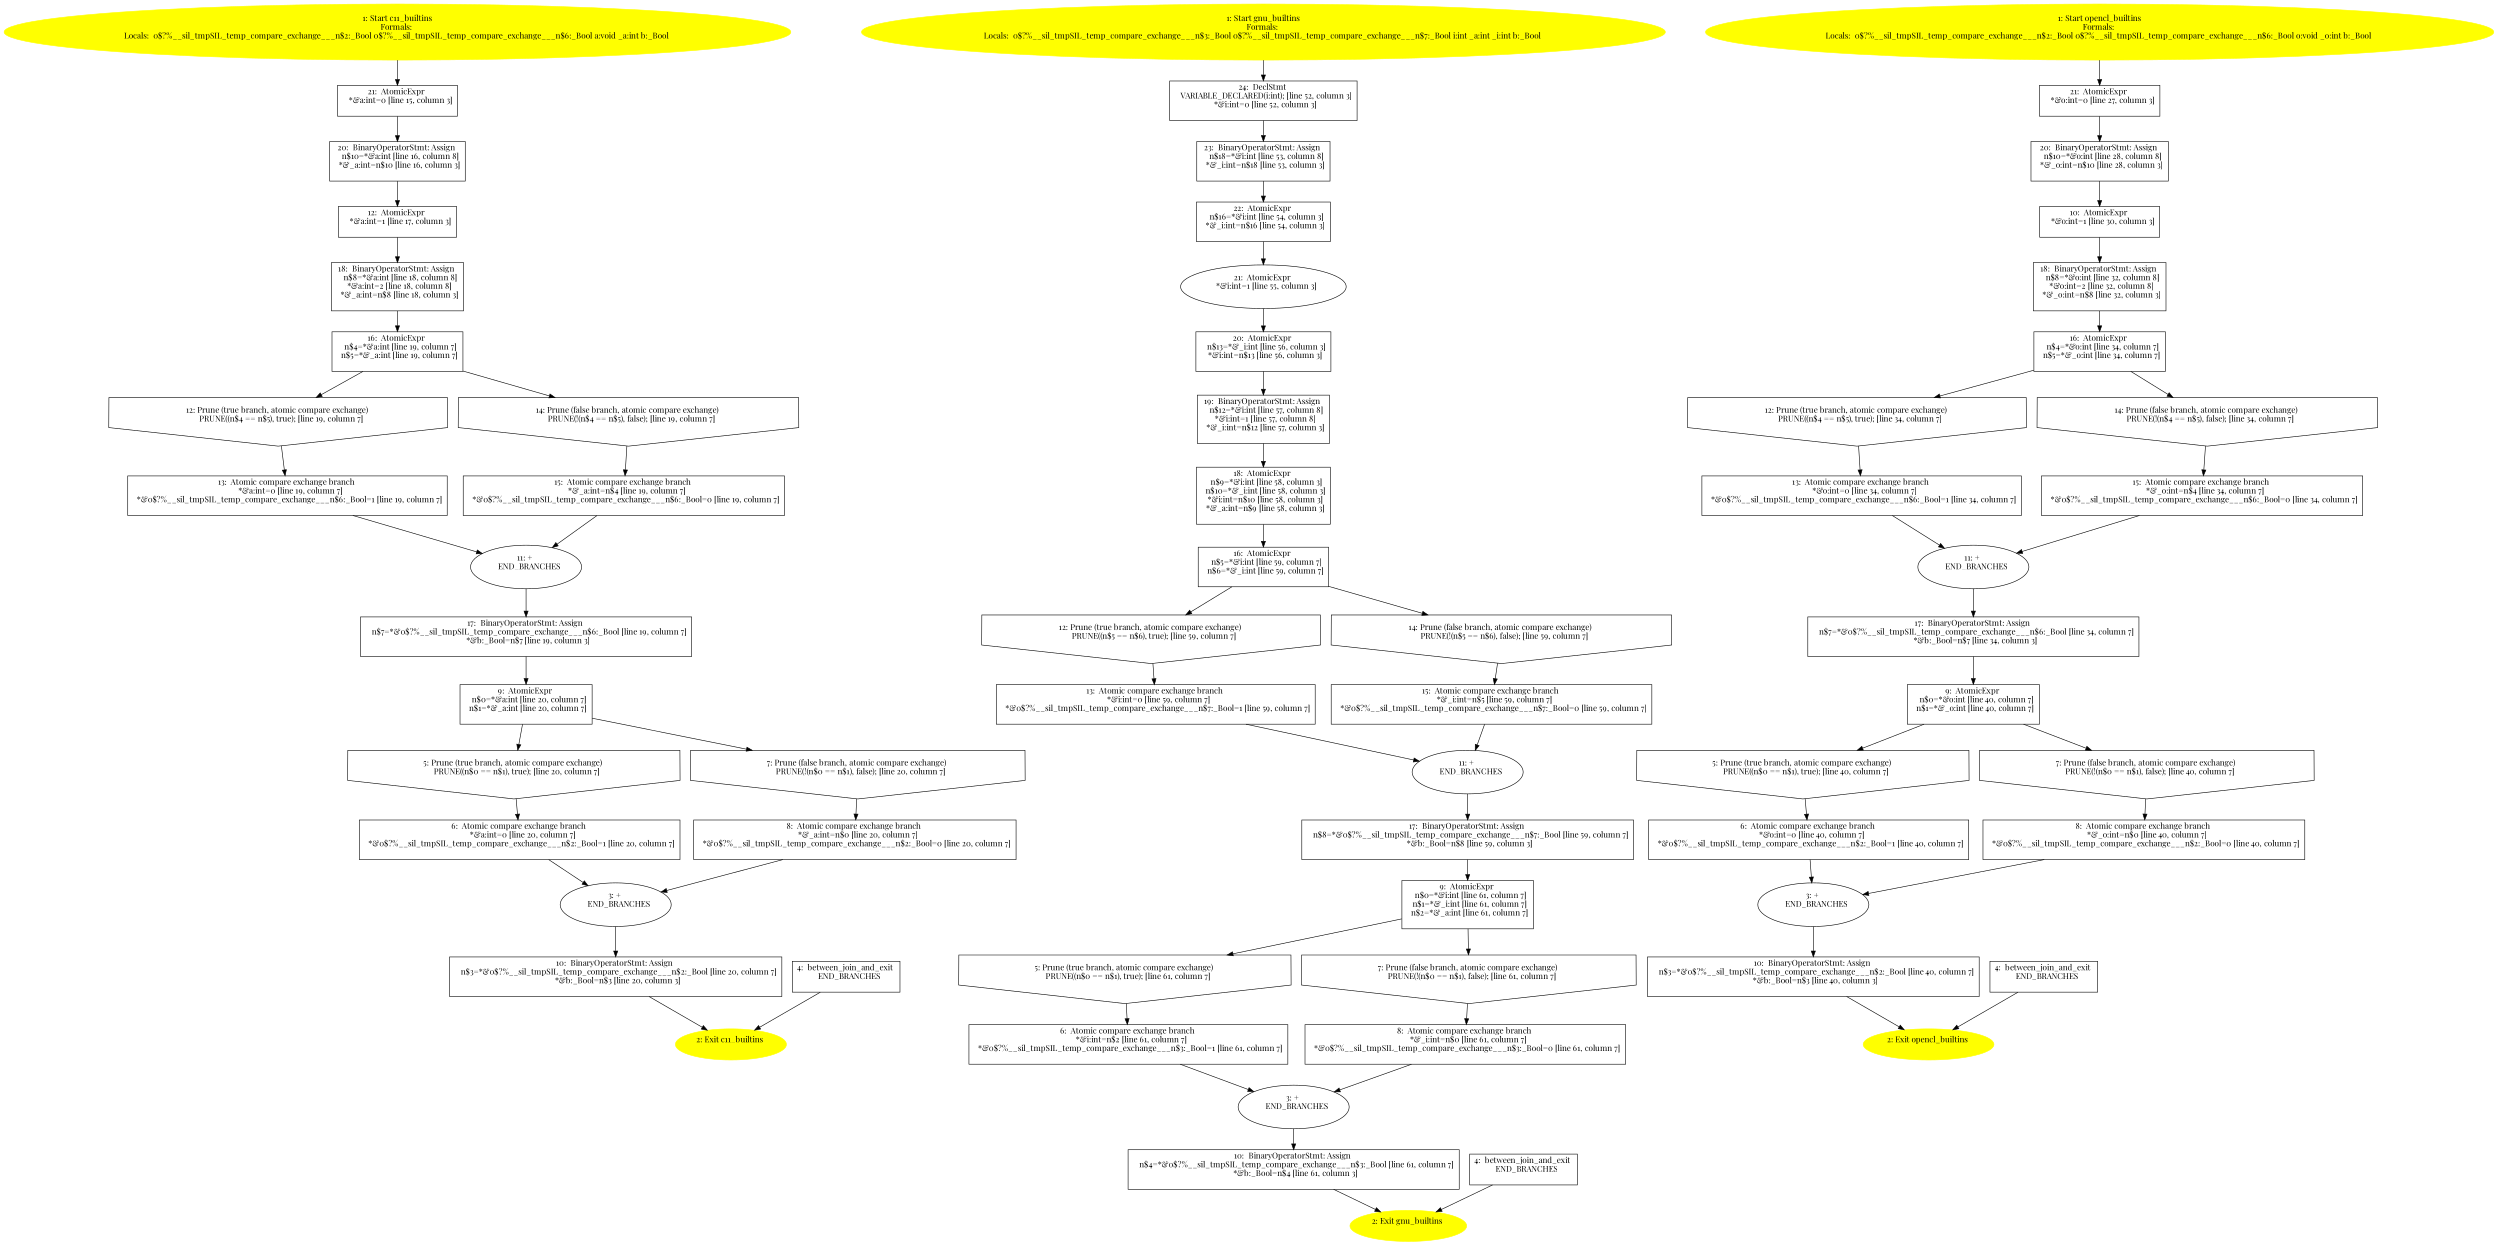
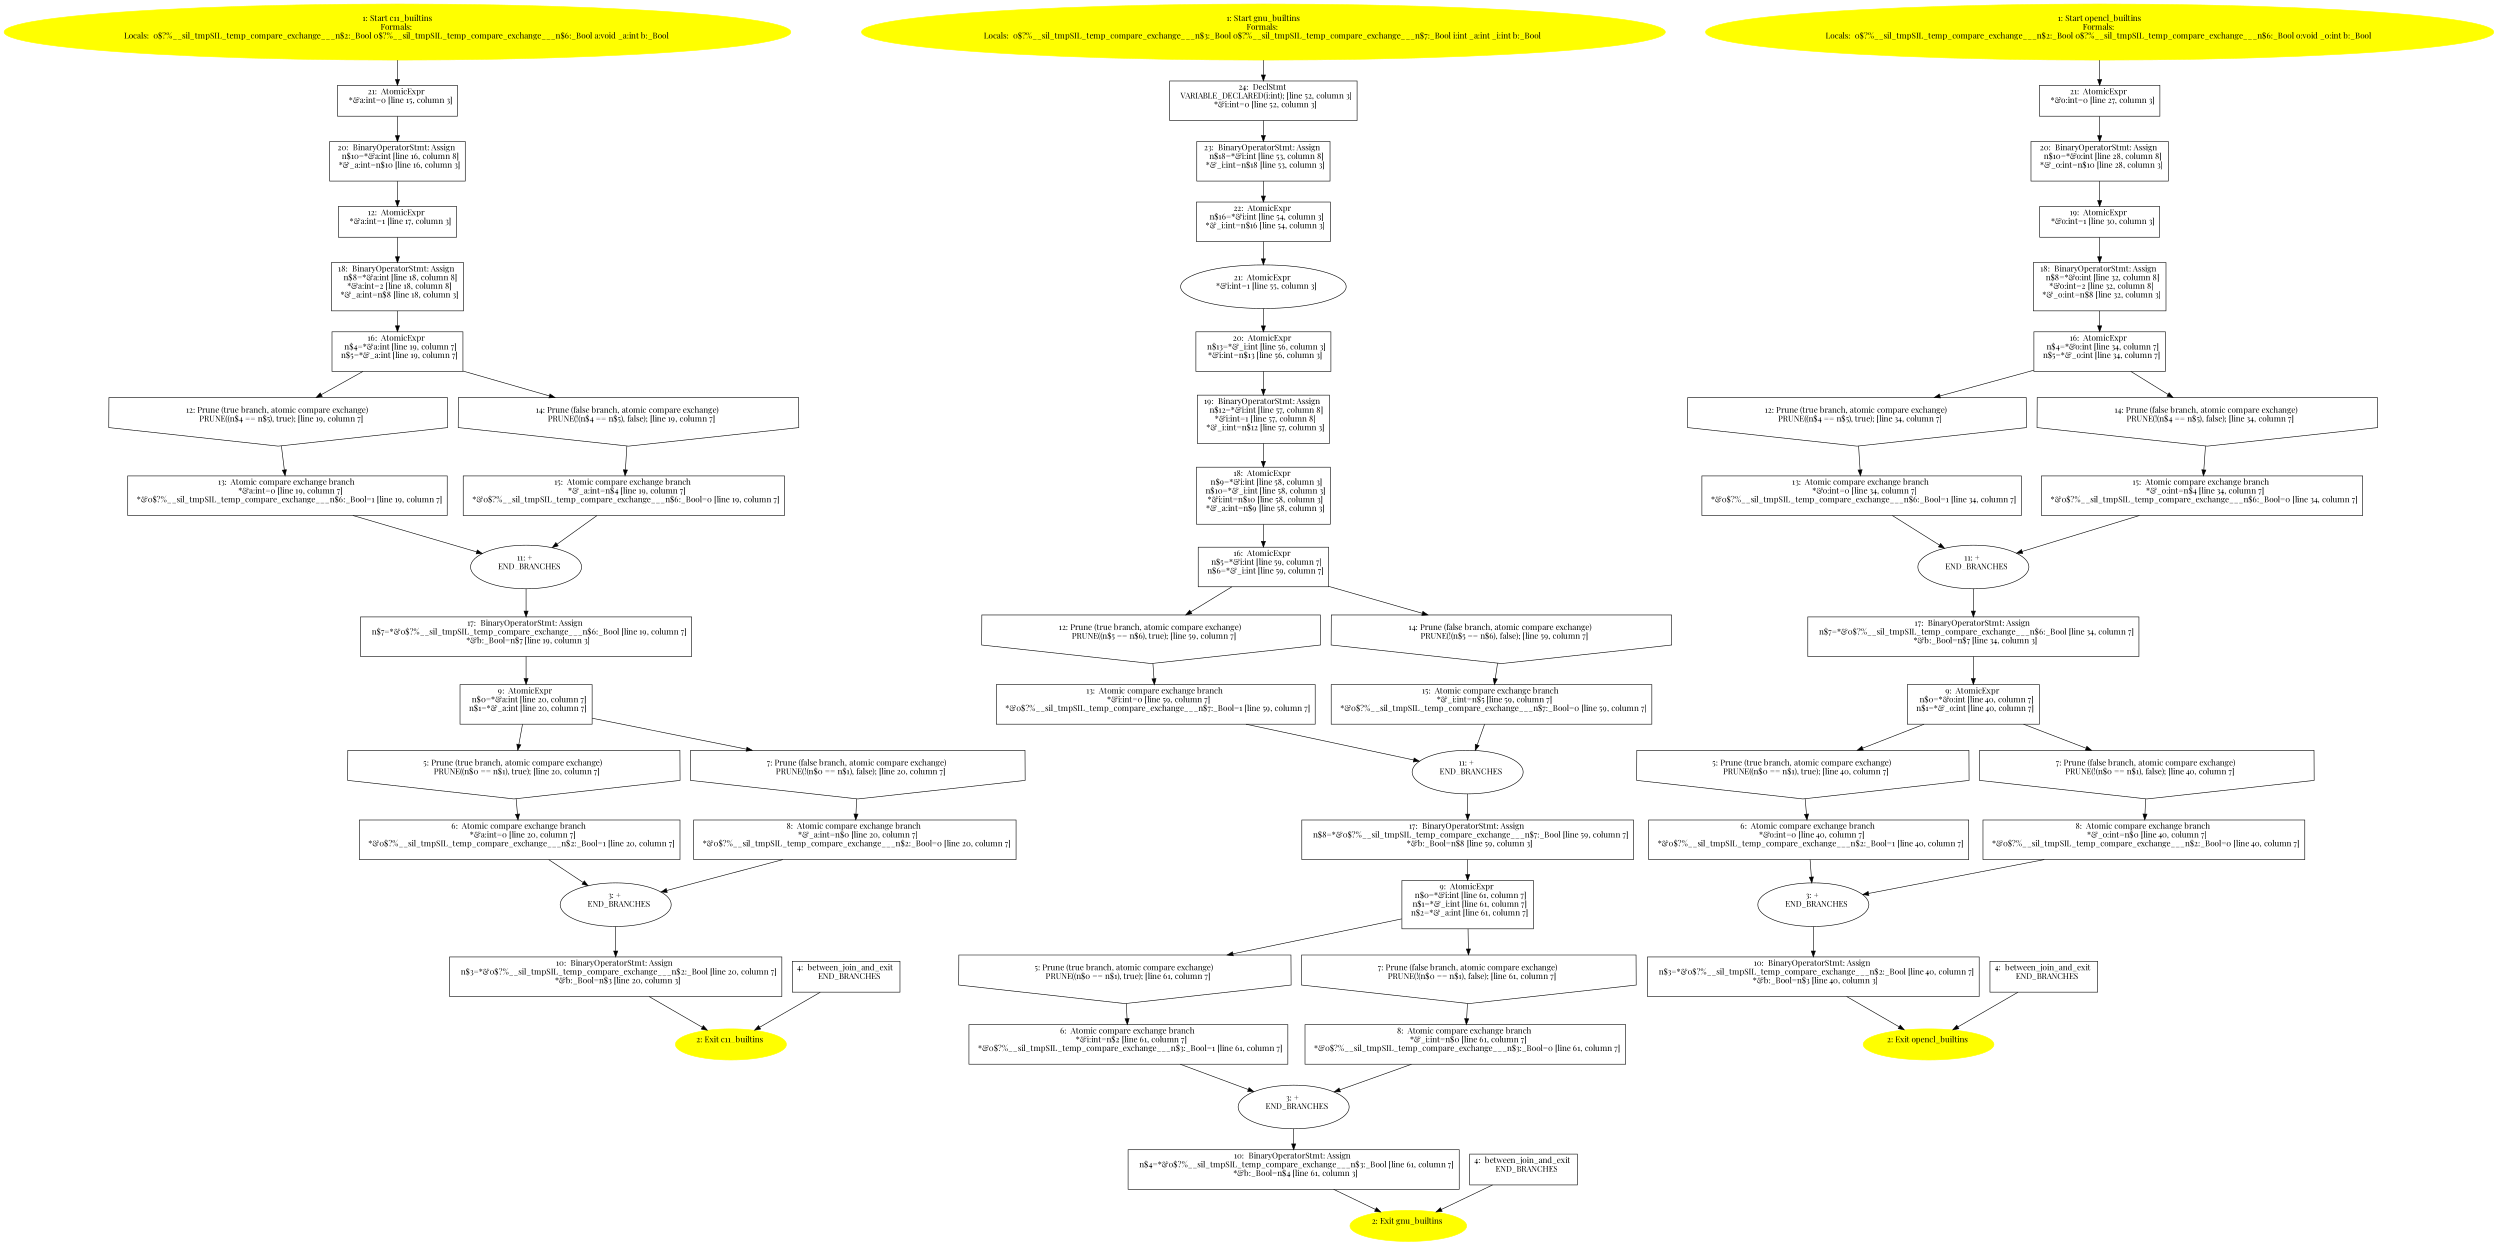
(2100, 222) -> (2100, 222)
